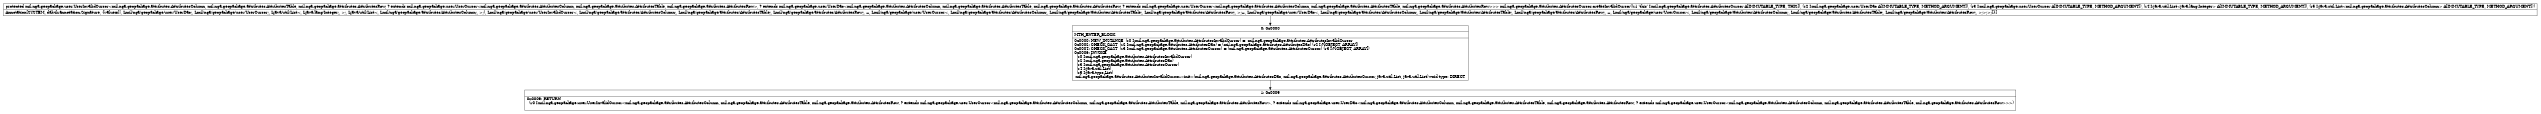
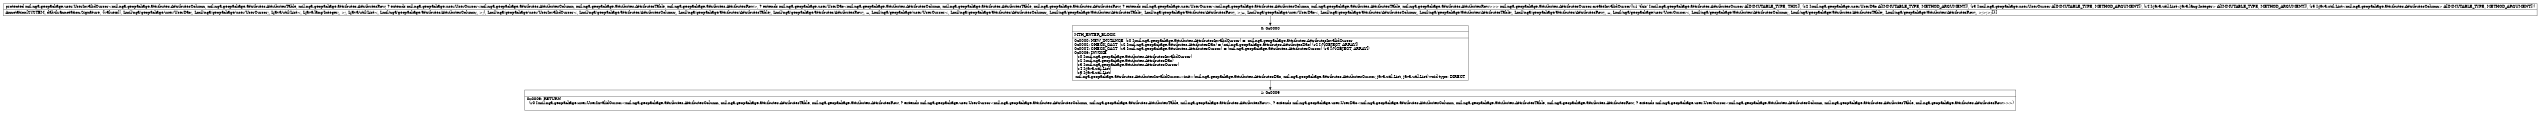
(1094, 73) -> (1093, 73)
